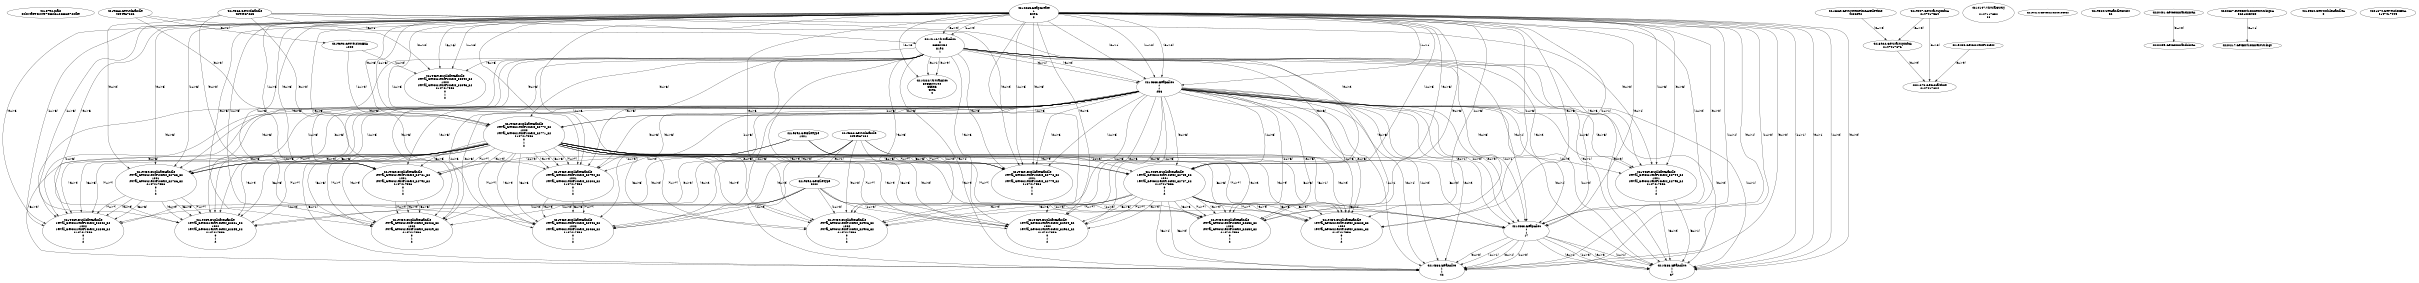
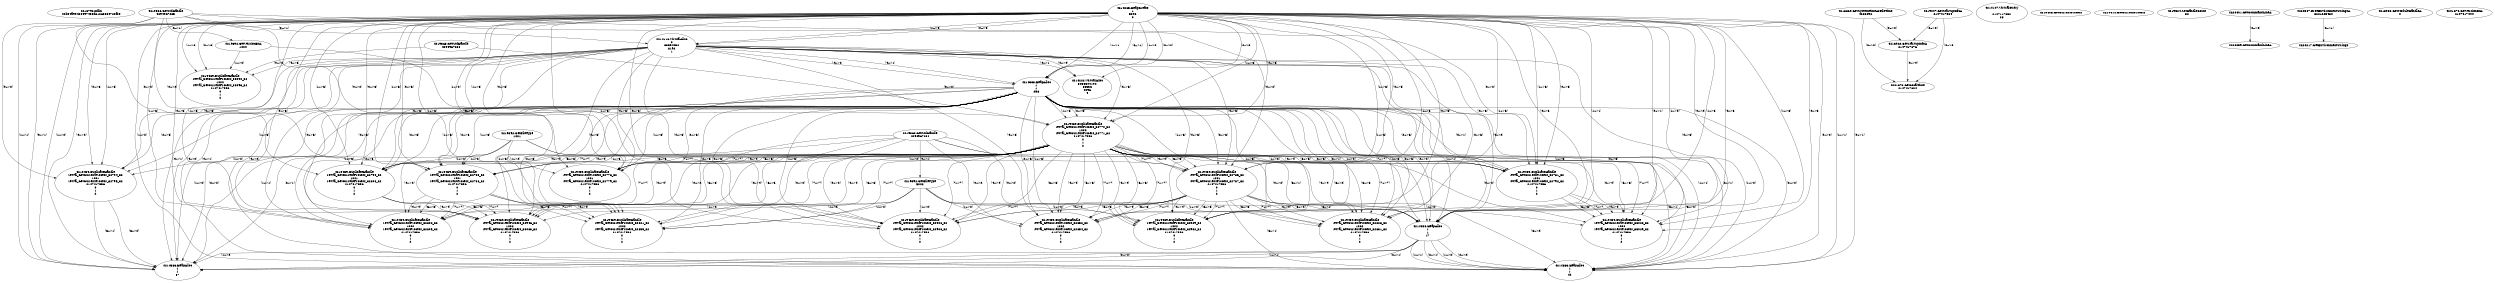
(234, 32) -> (195, 33)
(1953, 65) -> (1865, 56)
